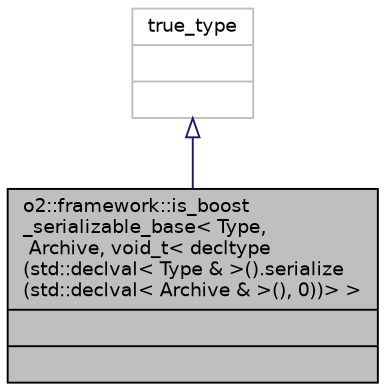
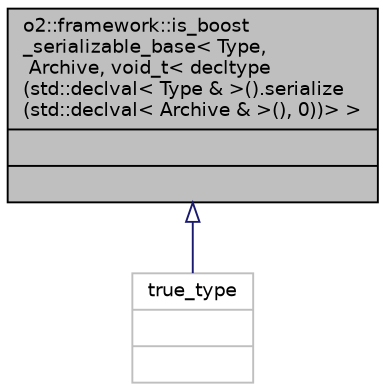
(193, 163) -> (193, 248)
